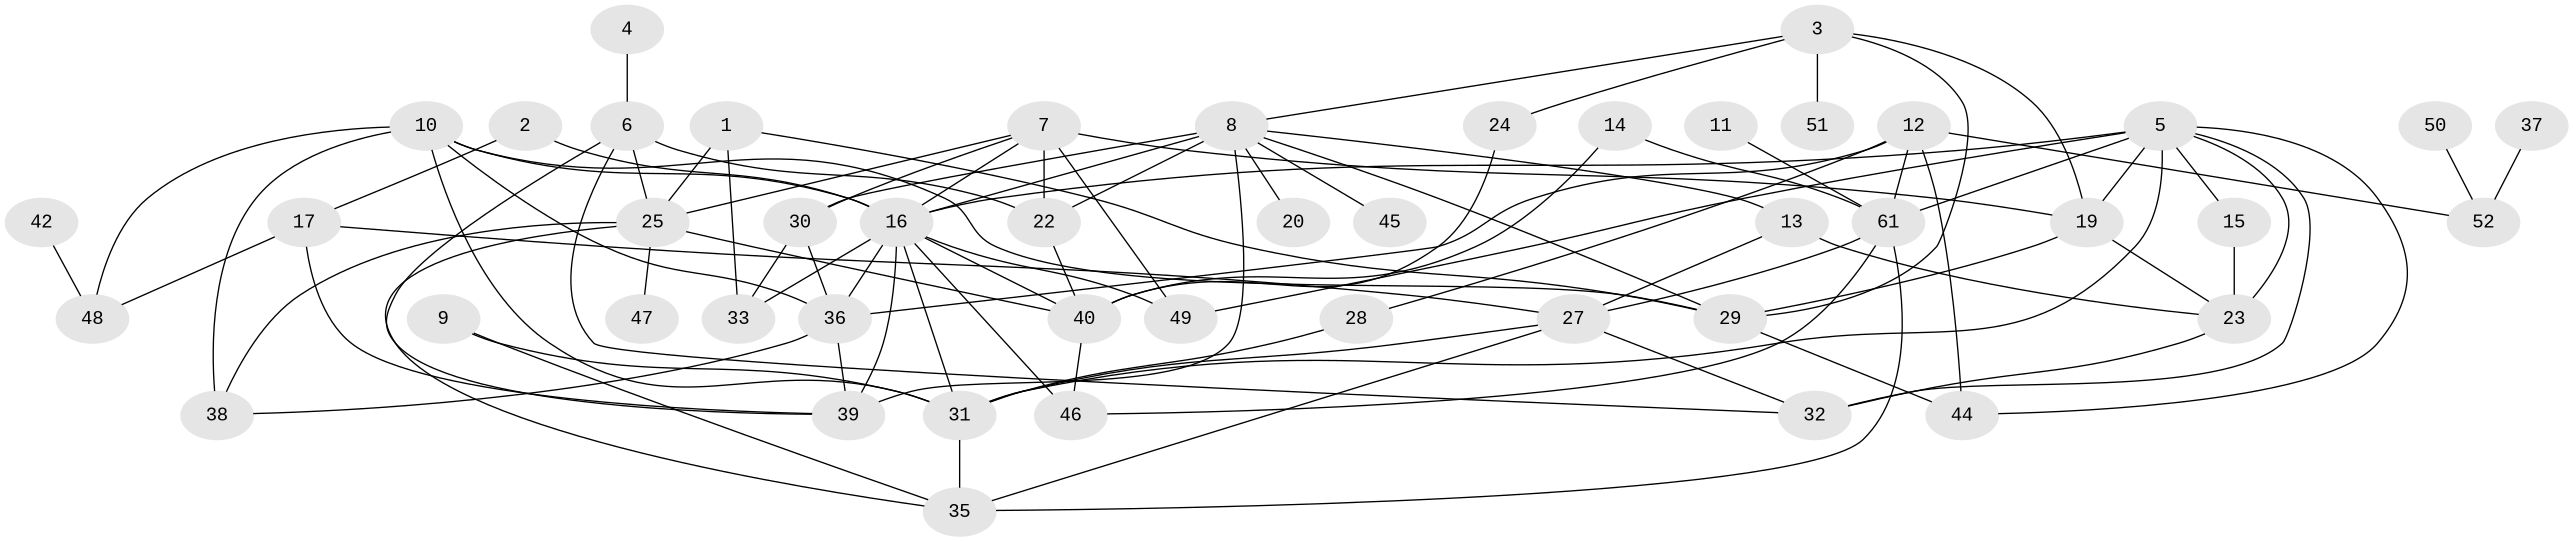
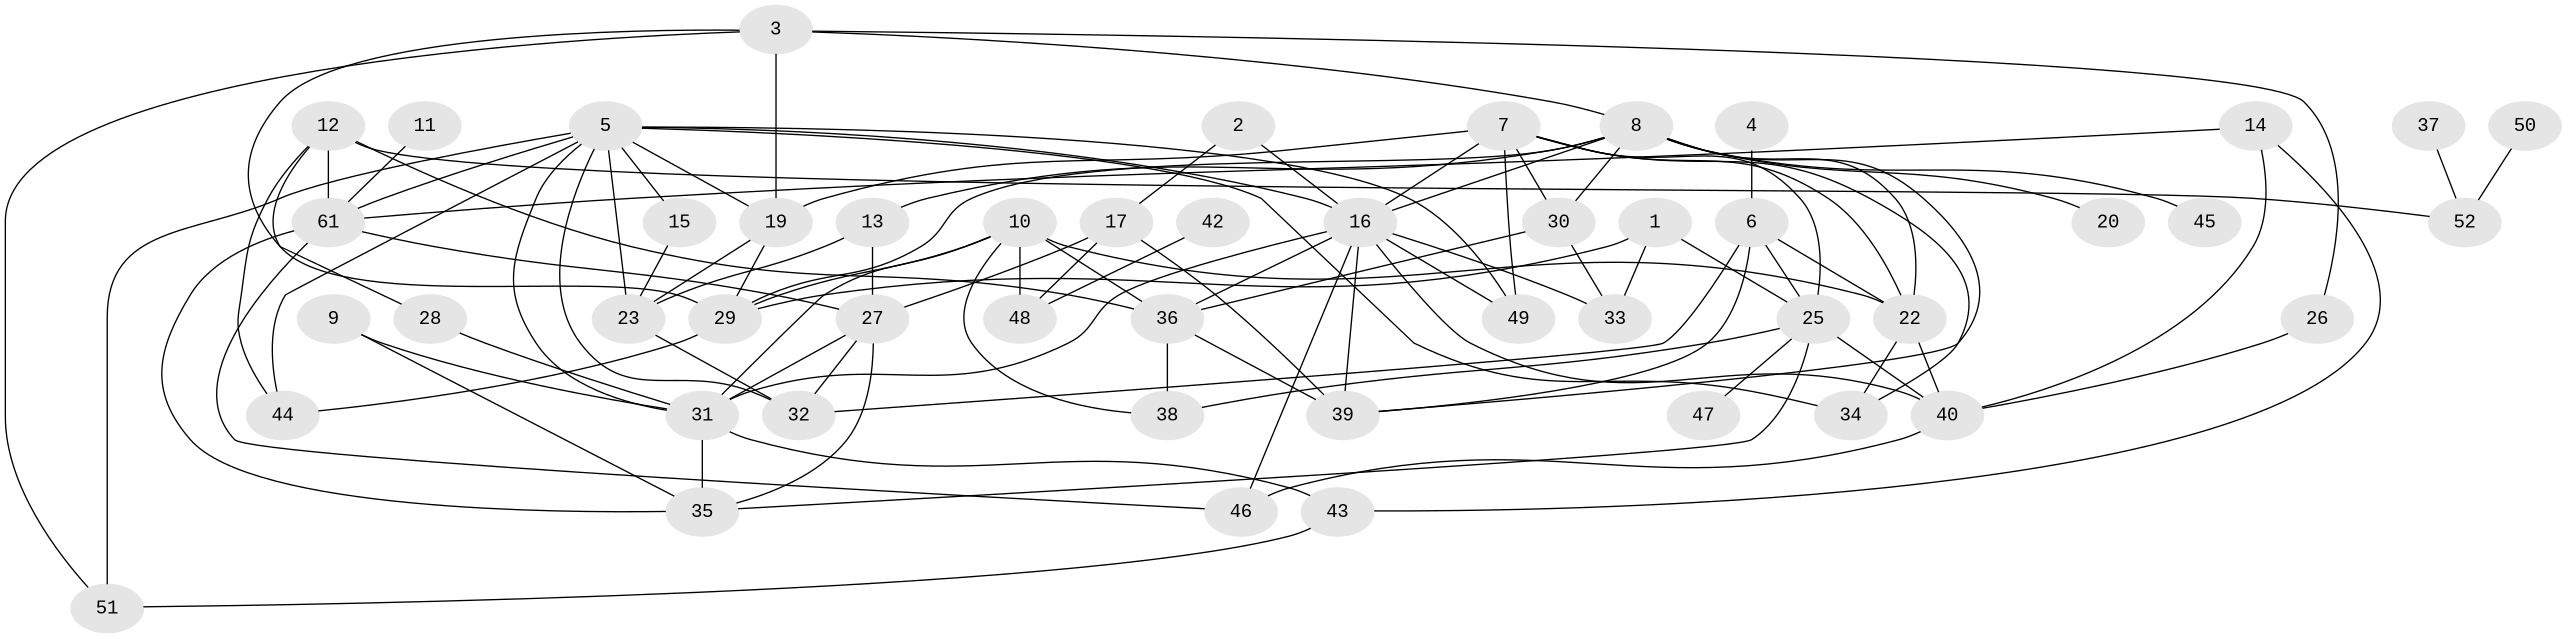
(1500, 126) -> (2317, 319)
(662, 174) -> (1570, 264)
none -> (186, 228)
none -> (1851, 415)
none -> (1338, 512)
